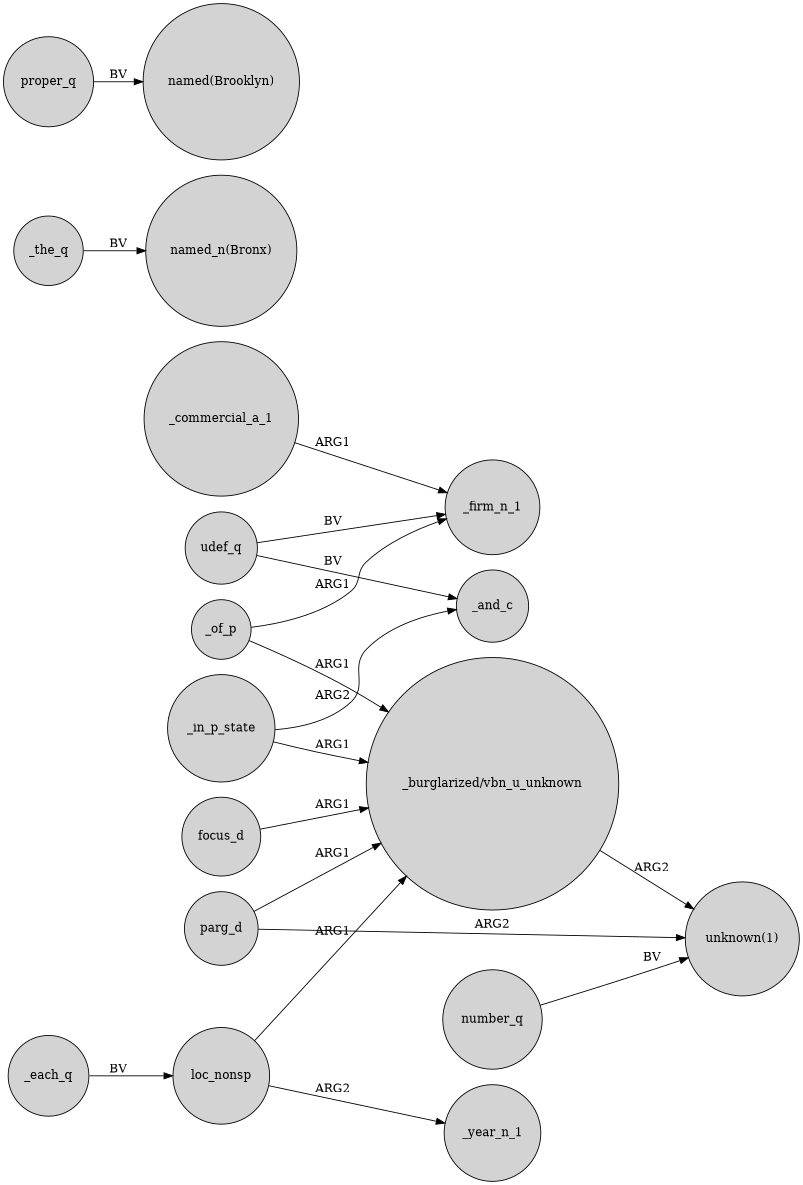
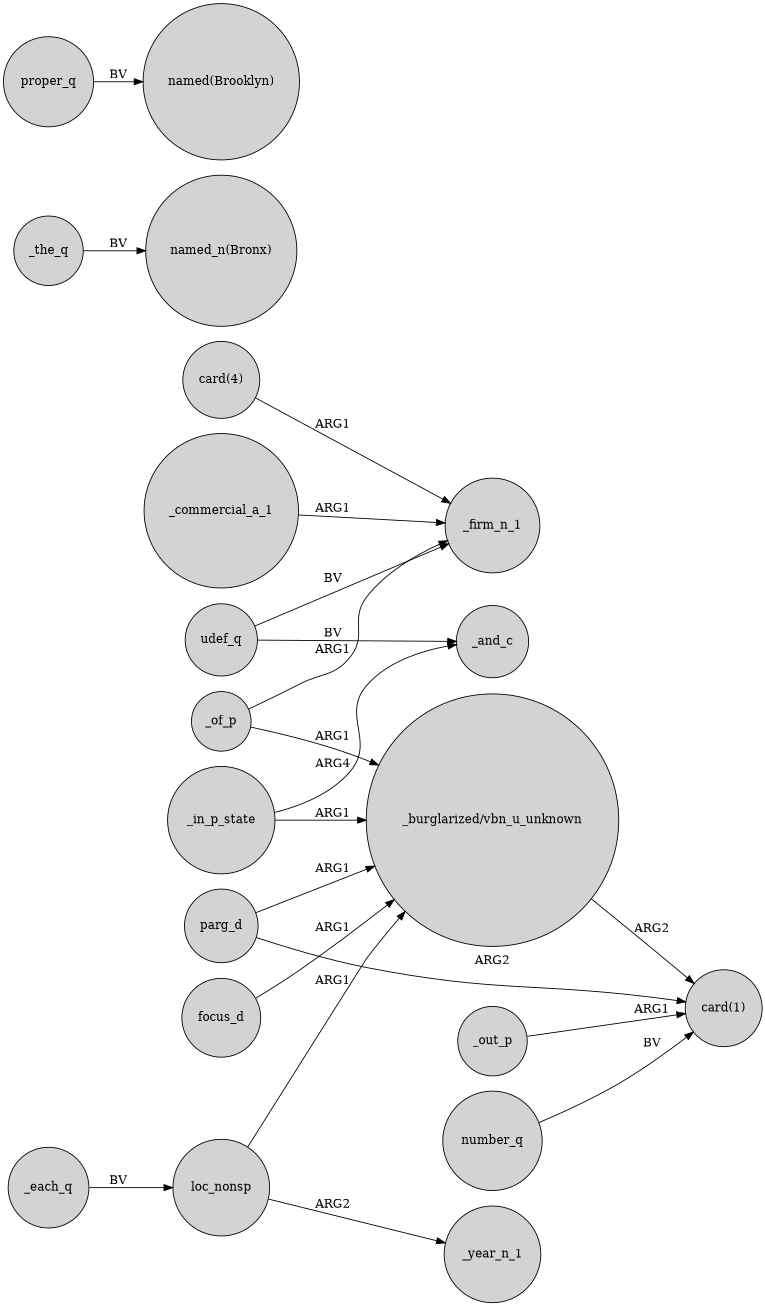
none -> (221, 380)
(333, 696) -> (333, 764)
(742, 939) -> (724, 1008)
none -> (492, 1041)
